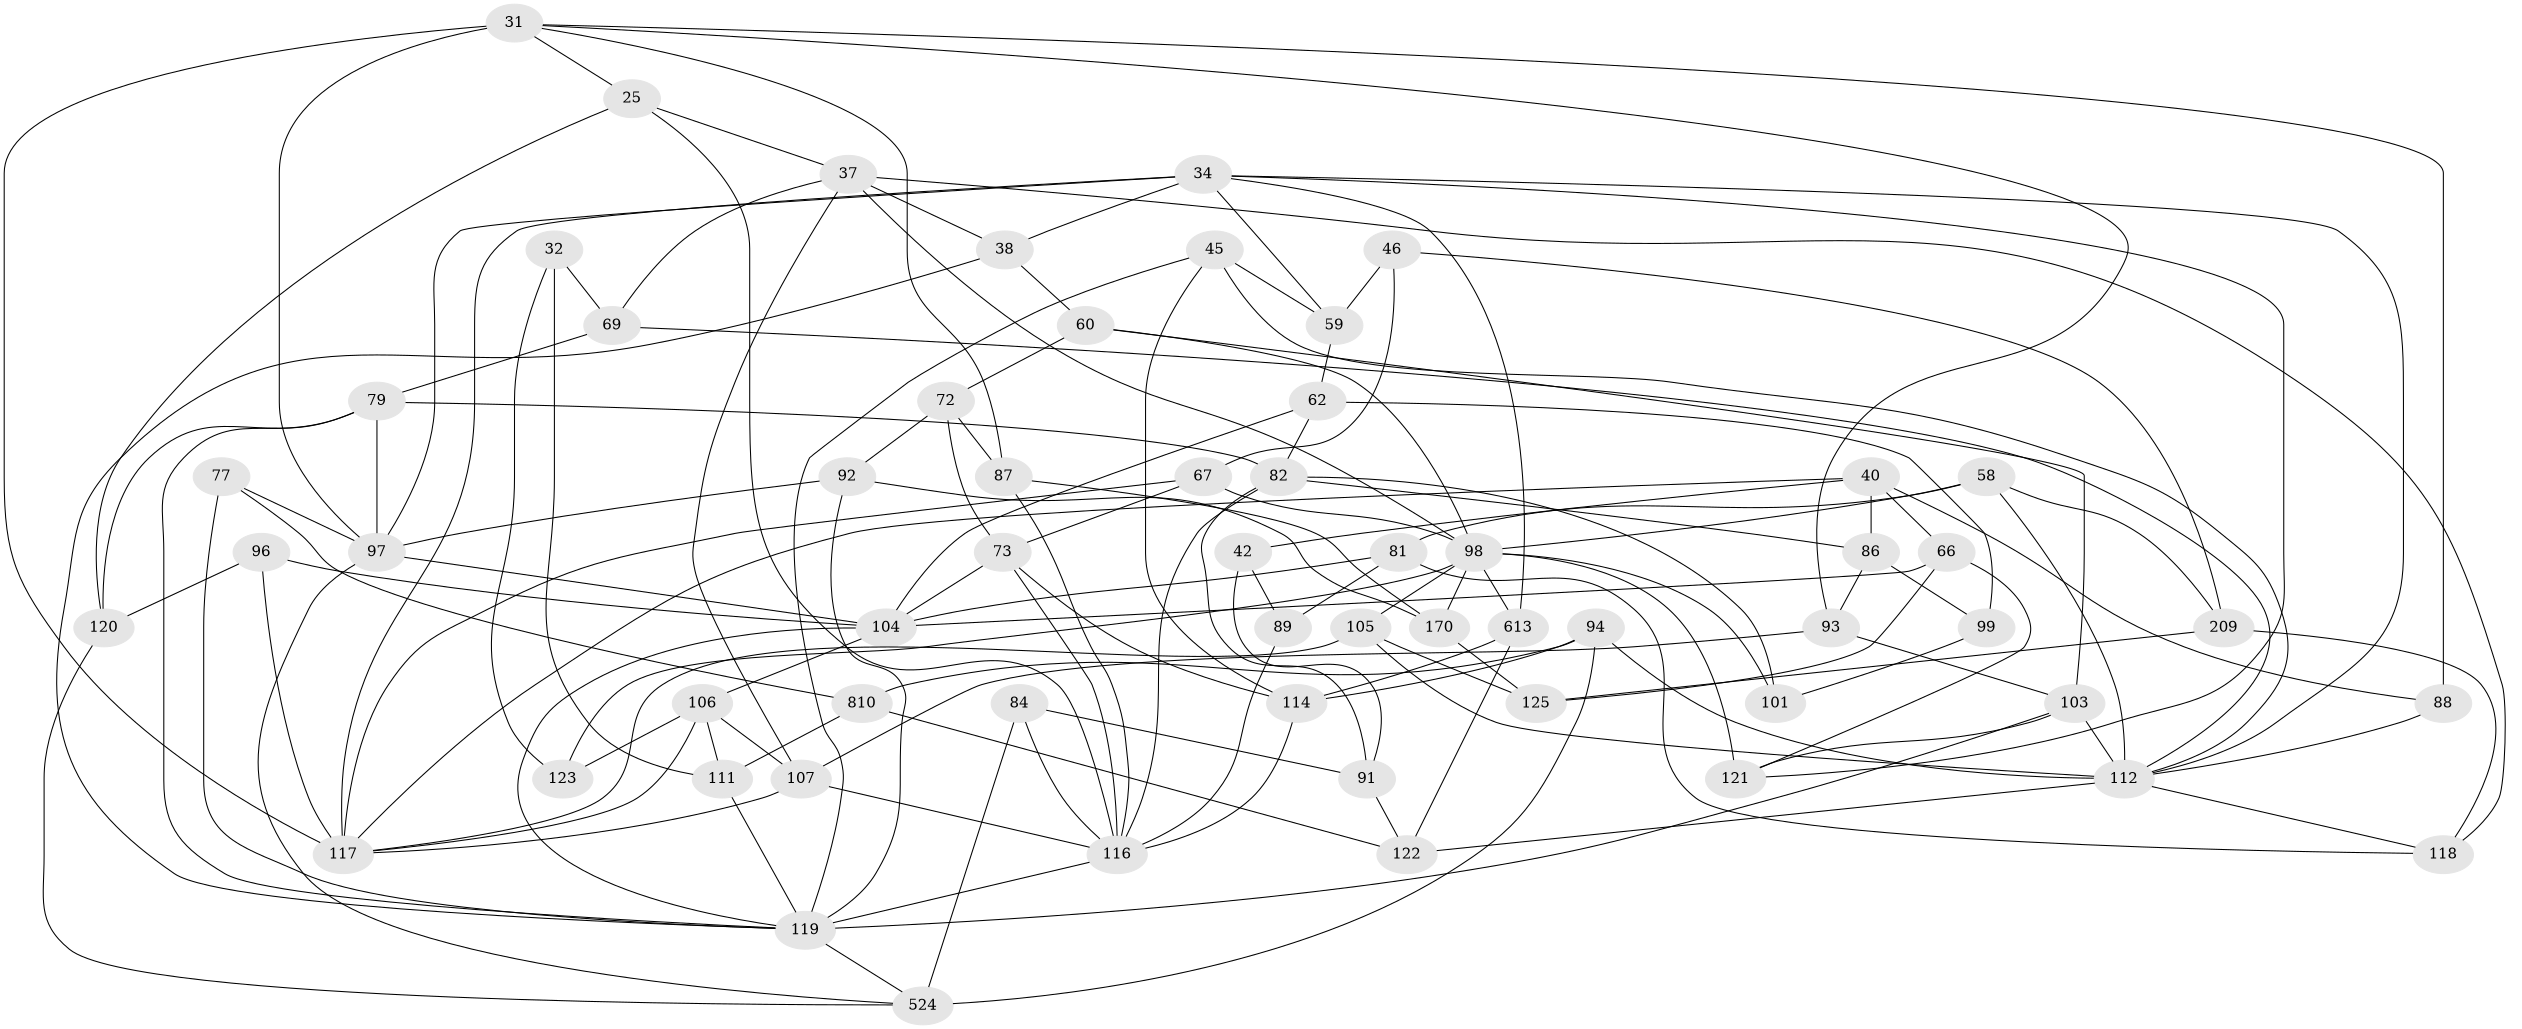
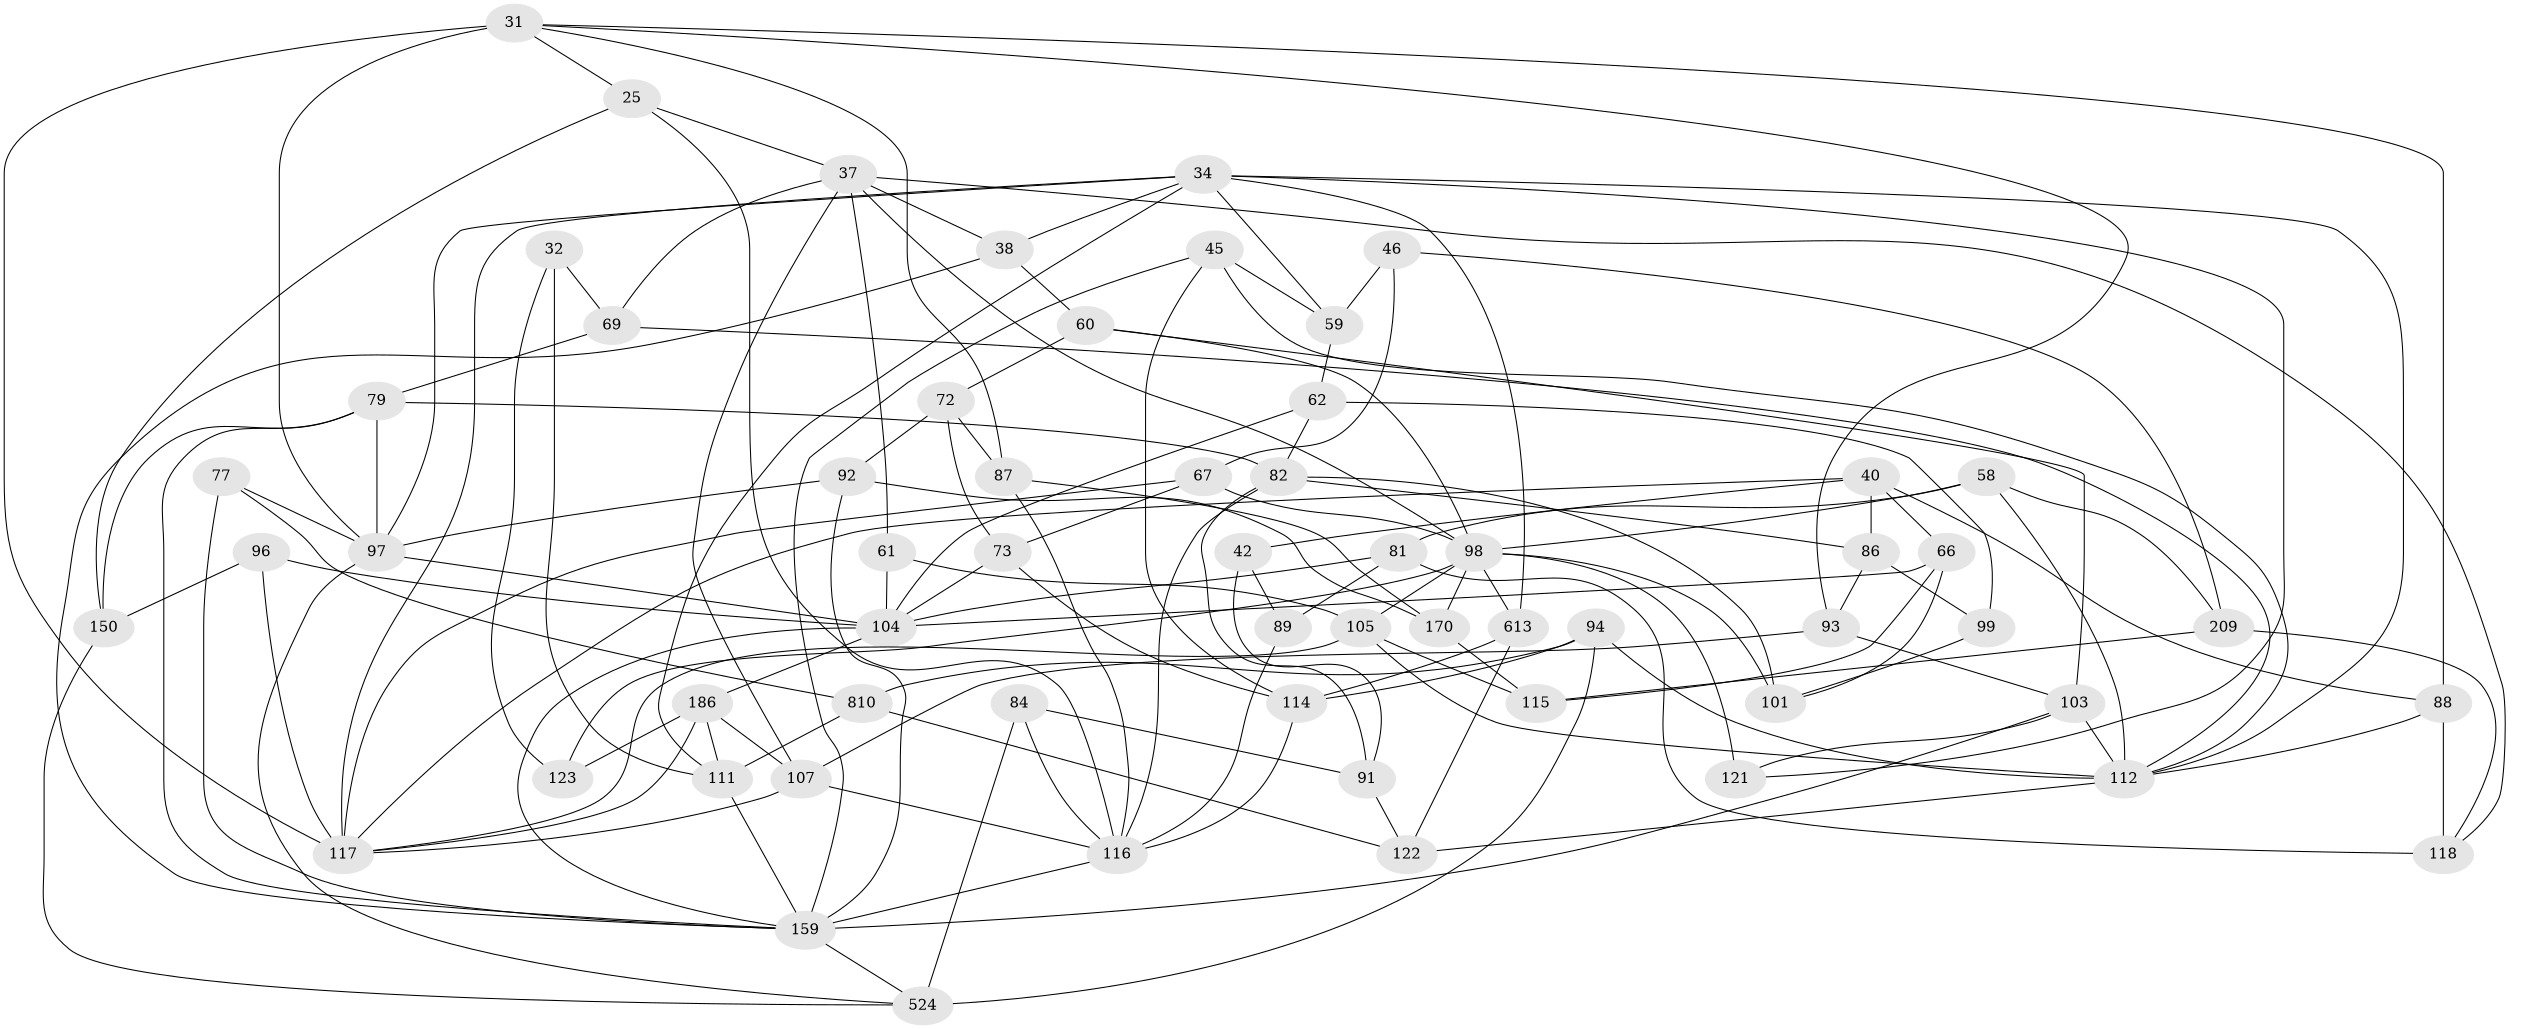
none -> (843, 402)
none -> (887, 552)
(104, 628) -> (104, 628)
(1945, 688) -> (1894, 656)
(1095, 692) -> none
(702, 703) -> (702, 703)
(1536, 703) -> (1536, 703)
(2284, 817) -> (2443, 779)
(805, 930) -> (805, 930)
